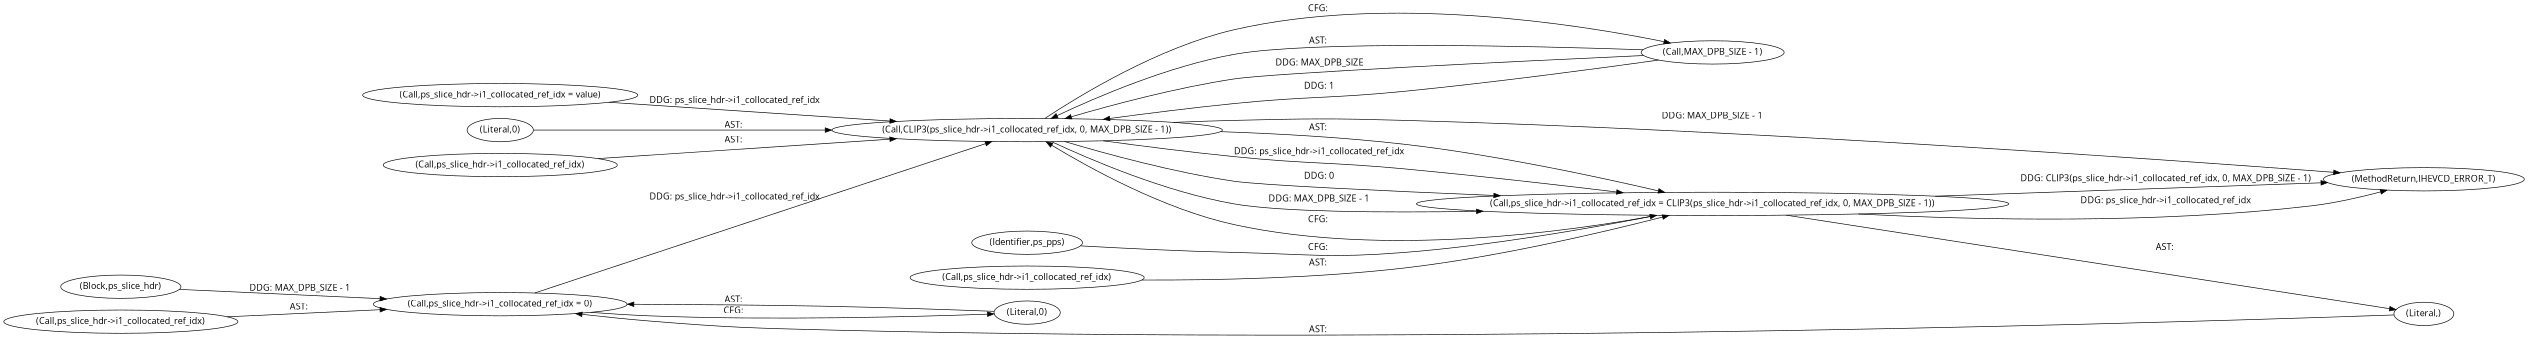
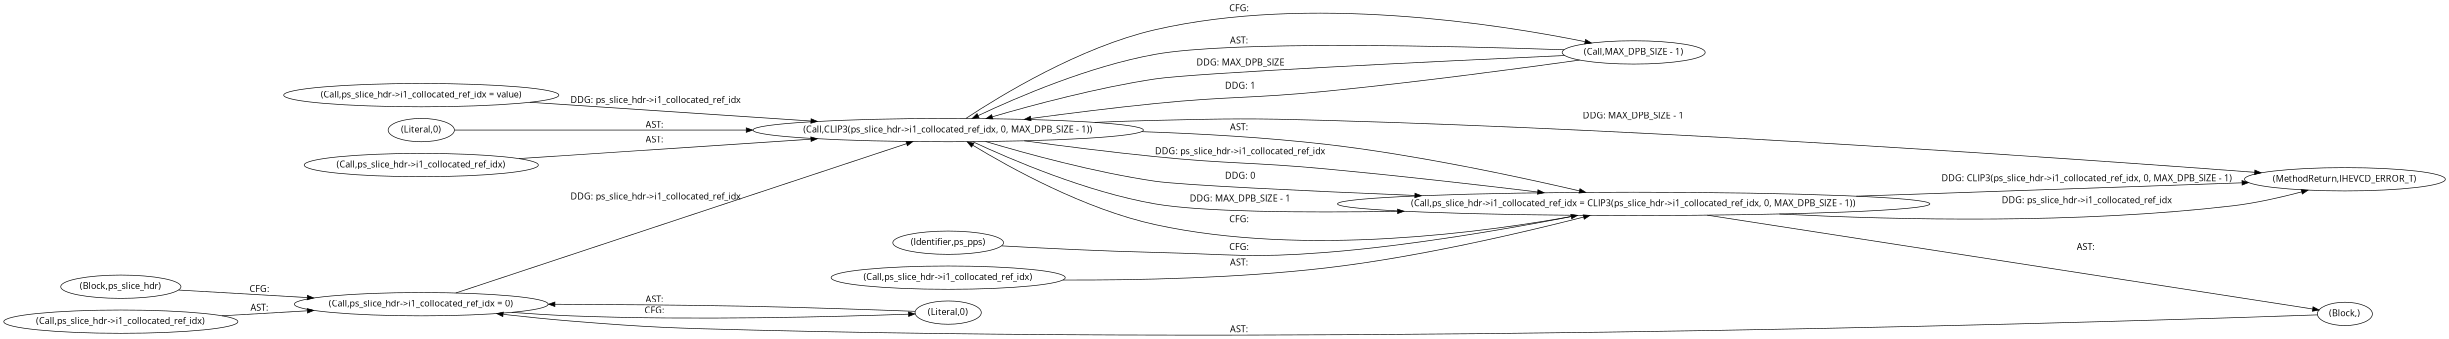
(300, 288) -> (261, 290)
(2424, 314) -> (2345, 314)
